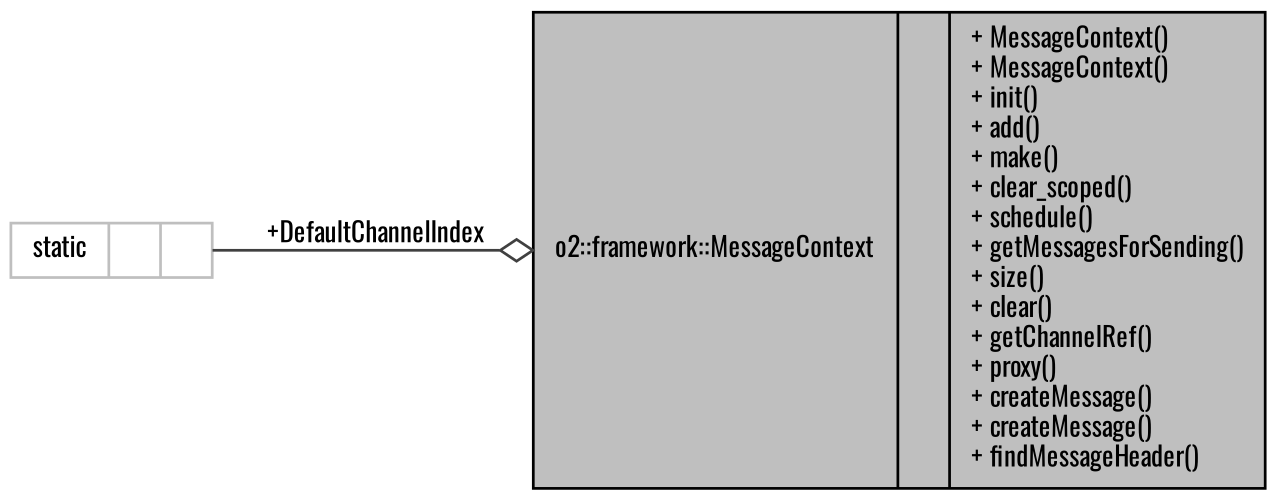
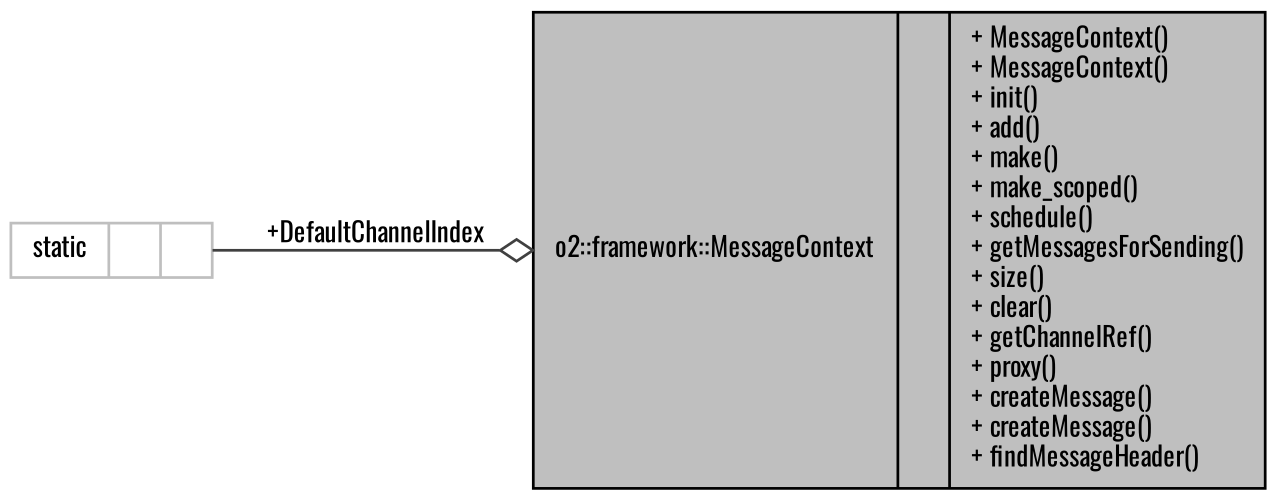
(1052, 189) -> (1054, 189)
